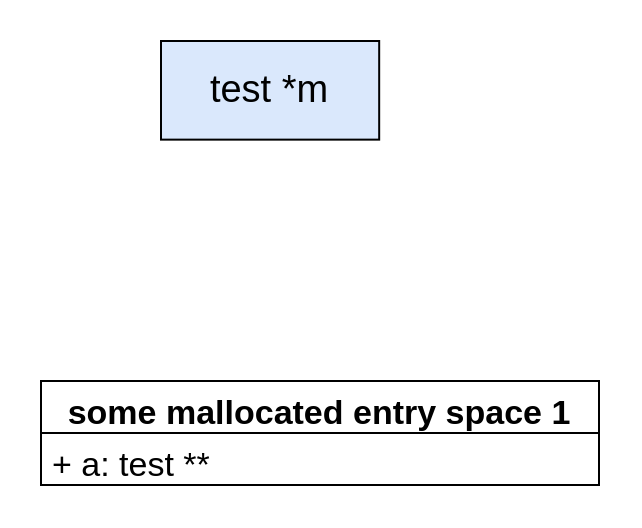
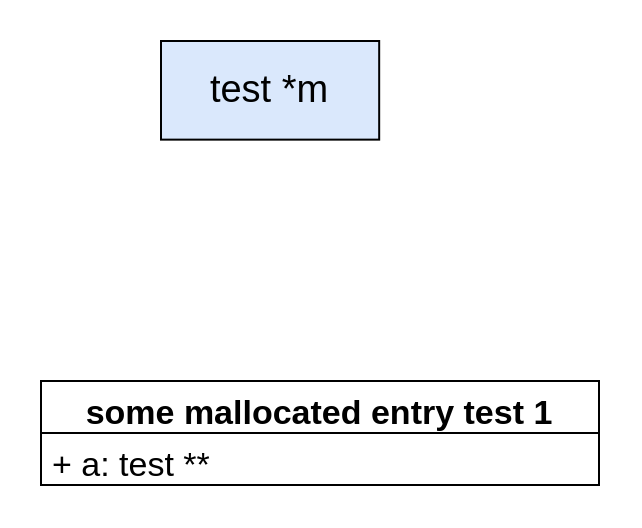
(320, 415) -> (320, 415)
